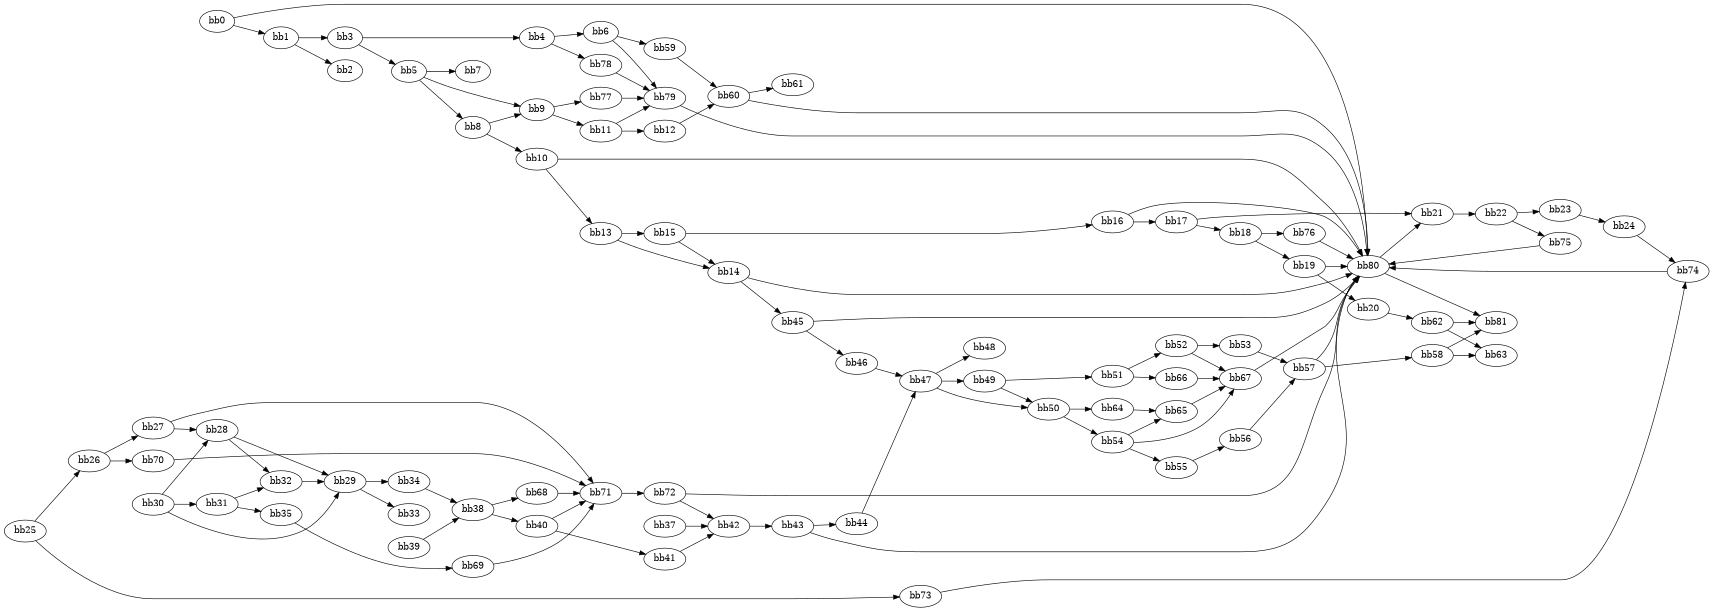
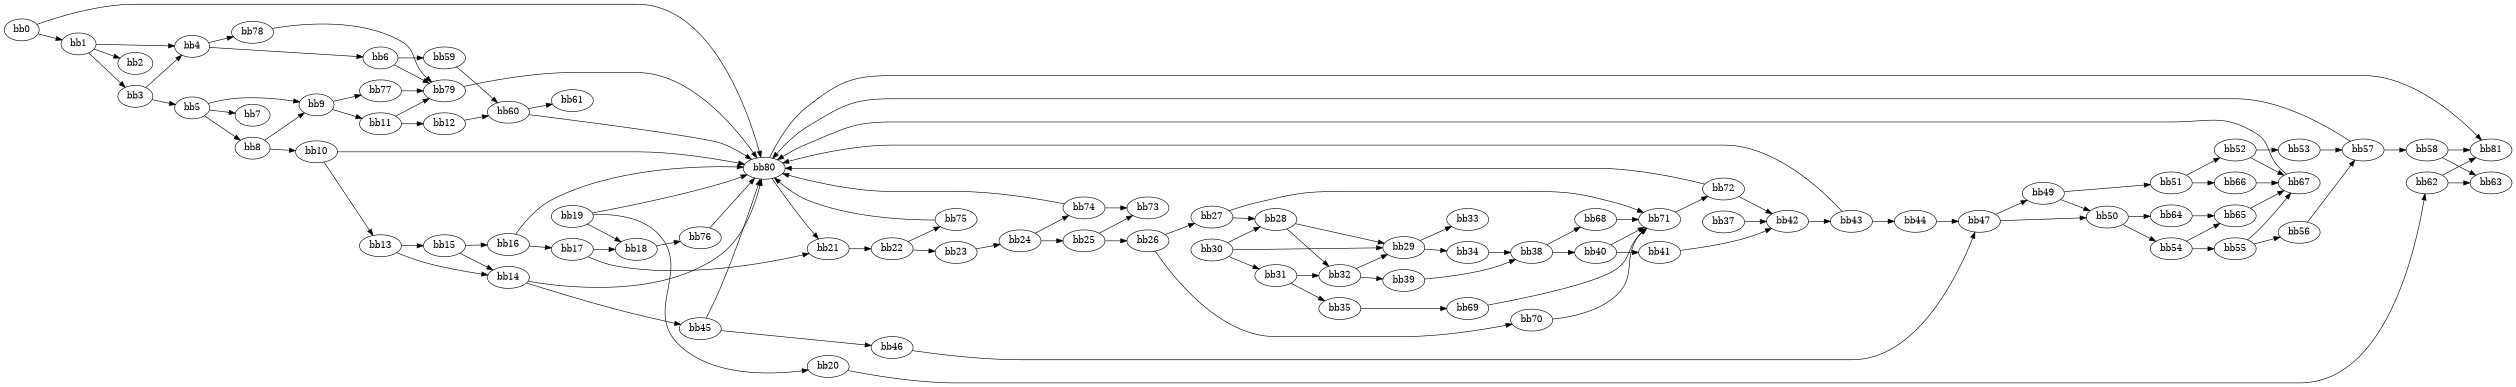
none -> (132, 45)
none -> (1049, 241)
(1270, 249) -> (602, 231)
none -> (1369, 278)
(985, 348) -> none
(1189, 432) -> (2268, 220)
(1414, 580) -> (1113, 208)
